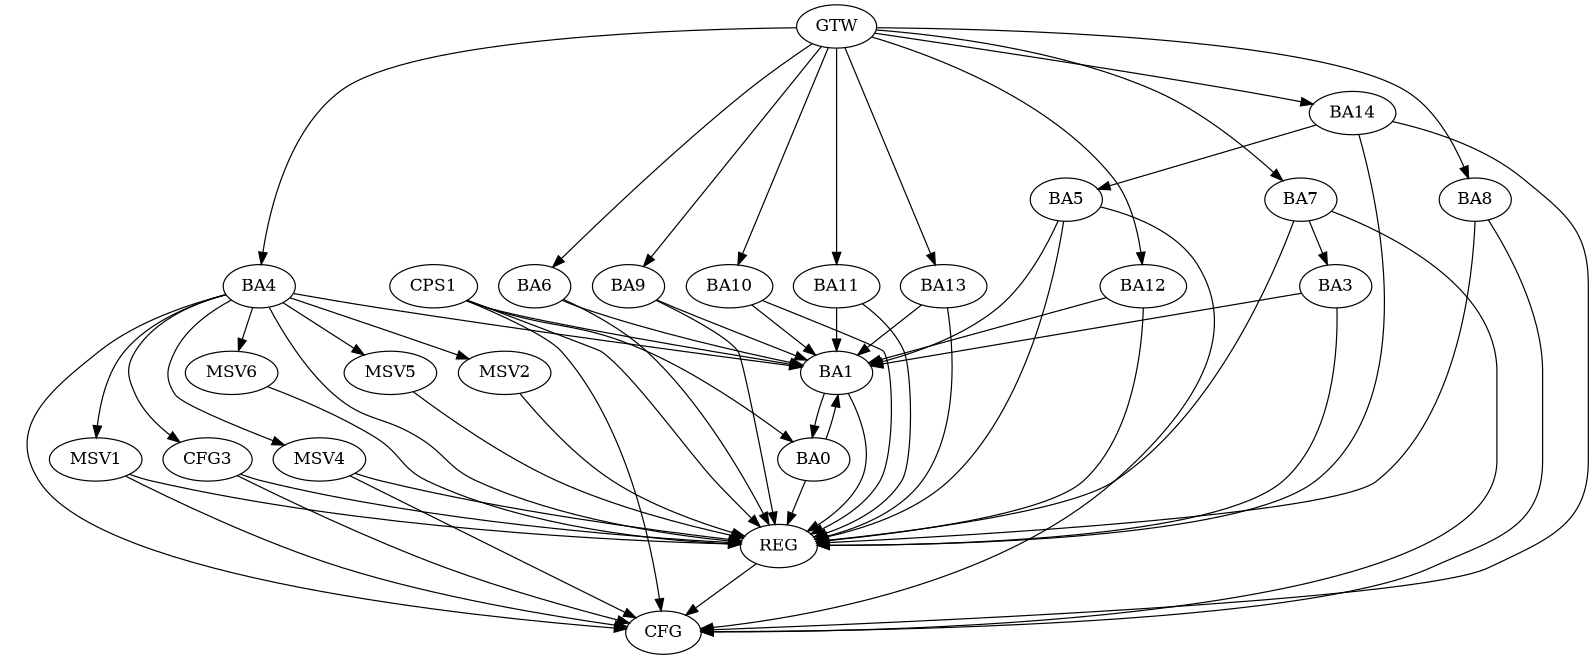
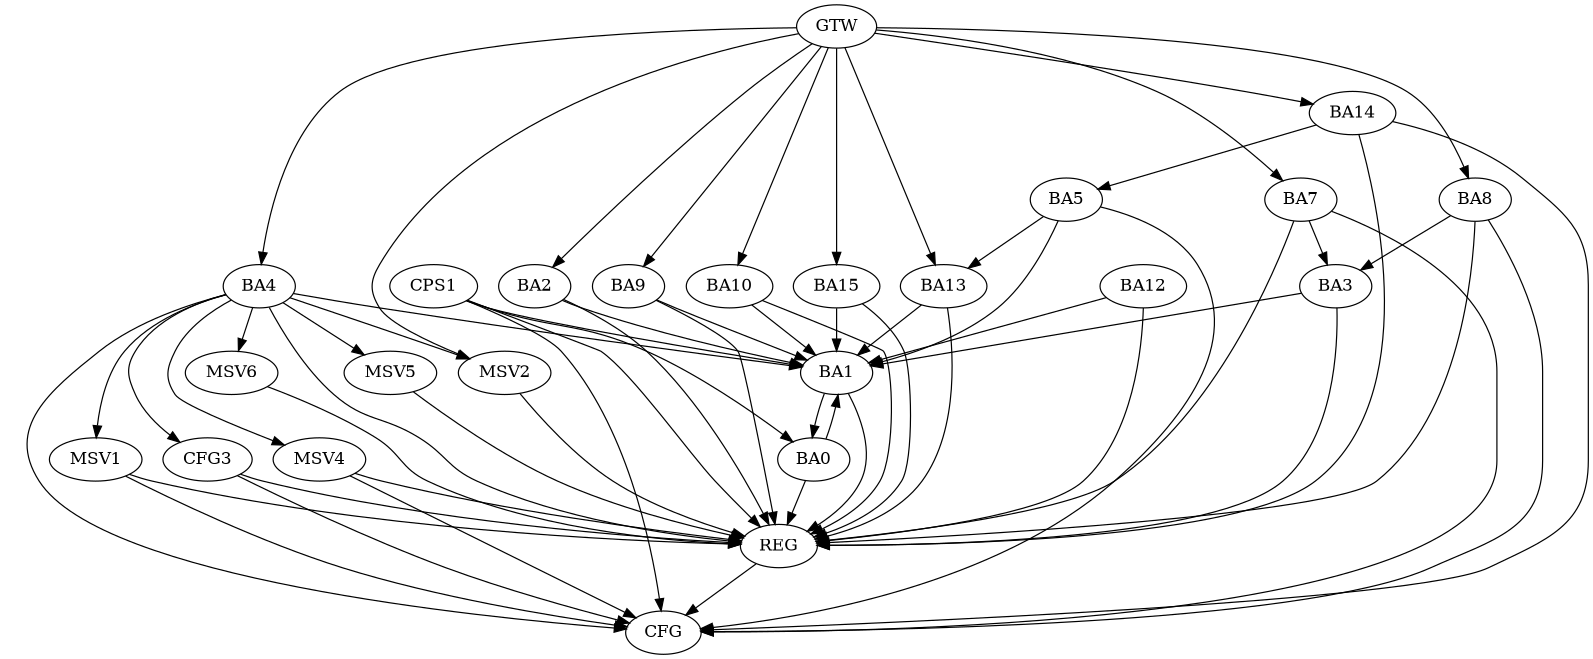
(1037, 111) -> (505, 143)
none -> (1411, 240)
(535, 286) -> (535, 286)
(837, 286) -> (837, 286)
(996, 421) -> (1011, 239)
